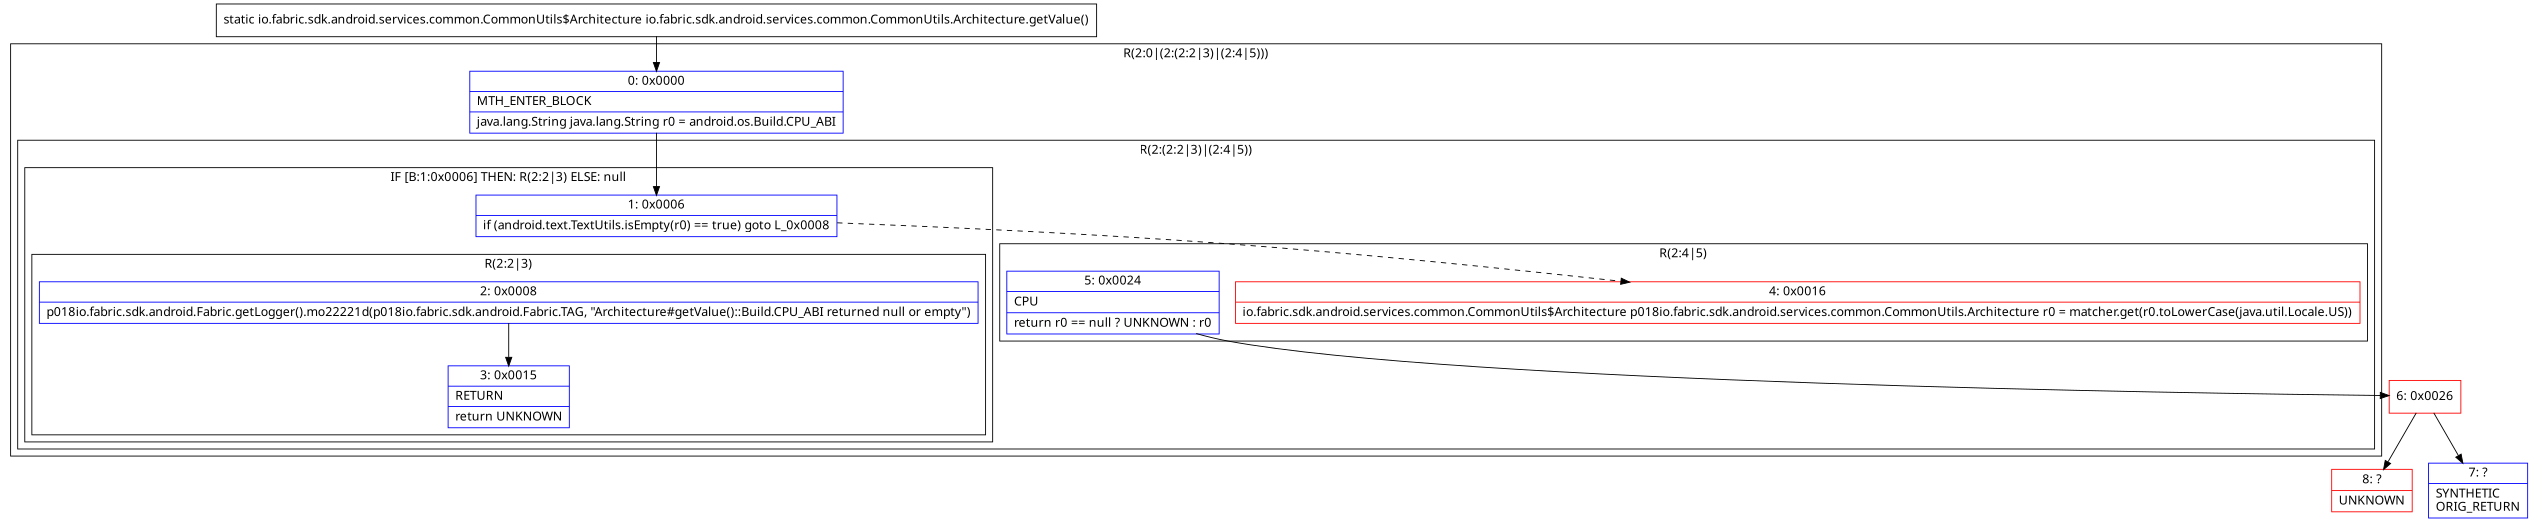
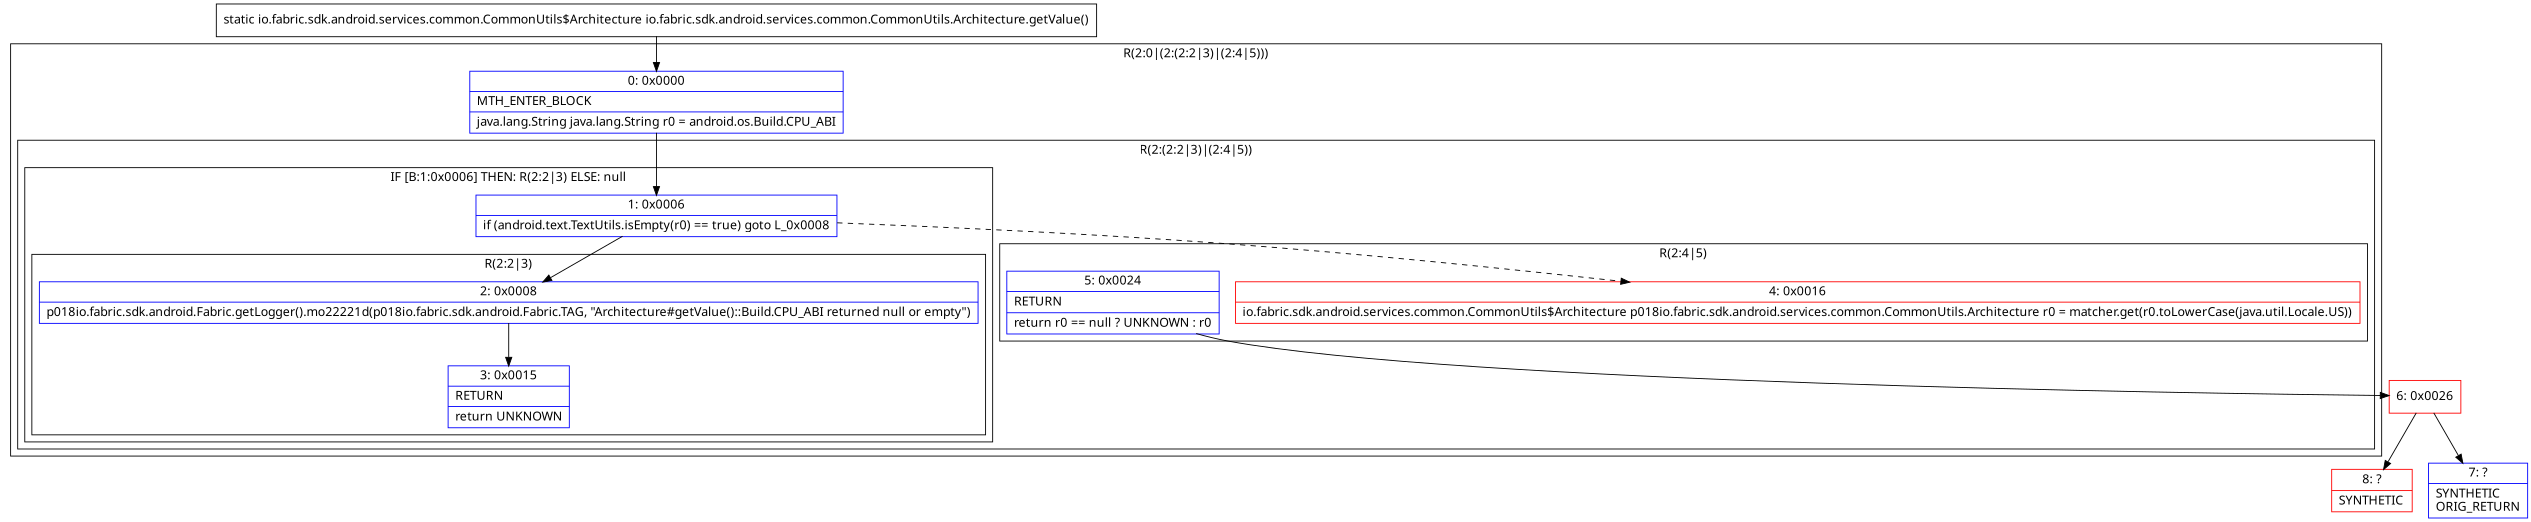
none -> (581, 260)
(1026, 302) -> (1038, 302)
(2372, 501) -> (2371, 501)
